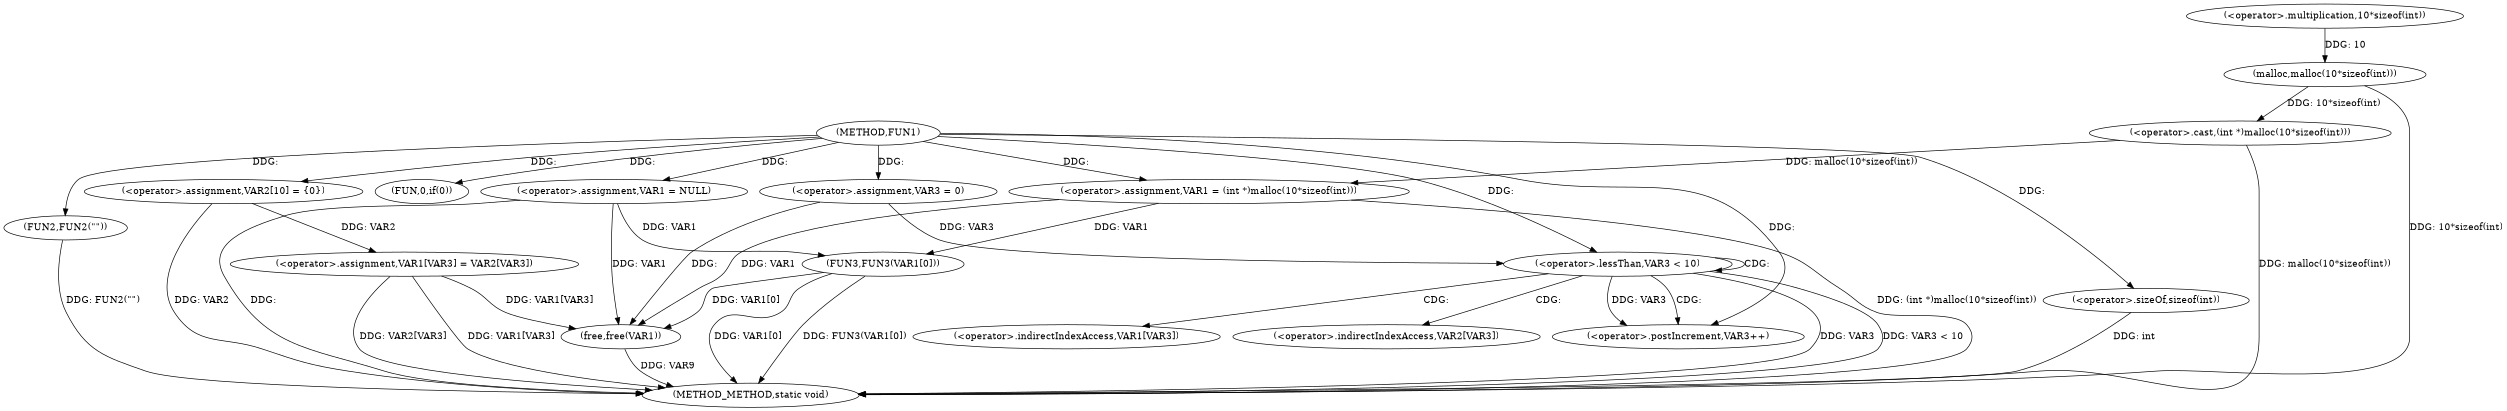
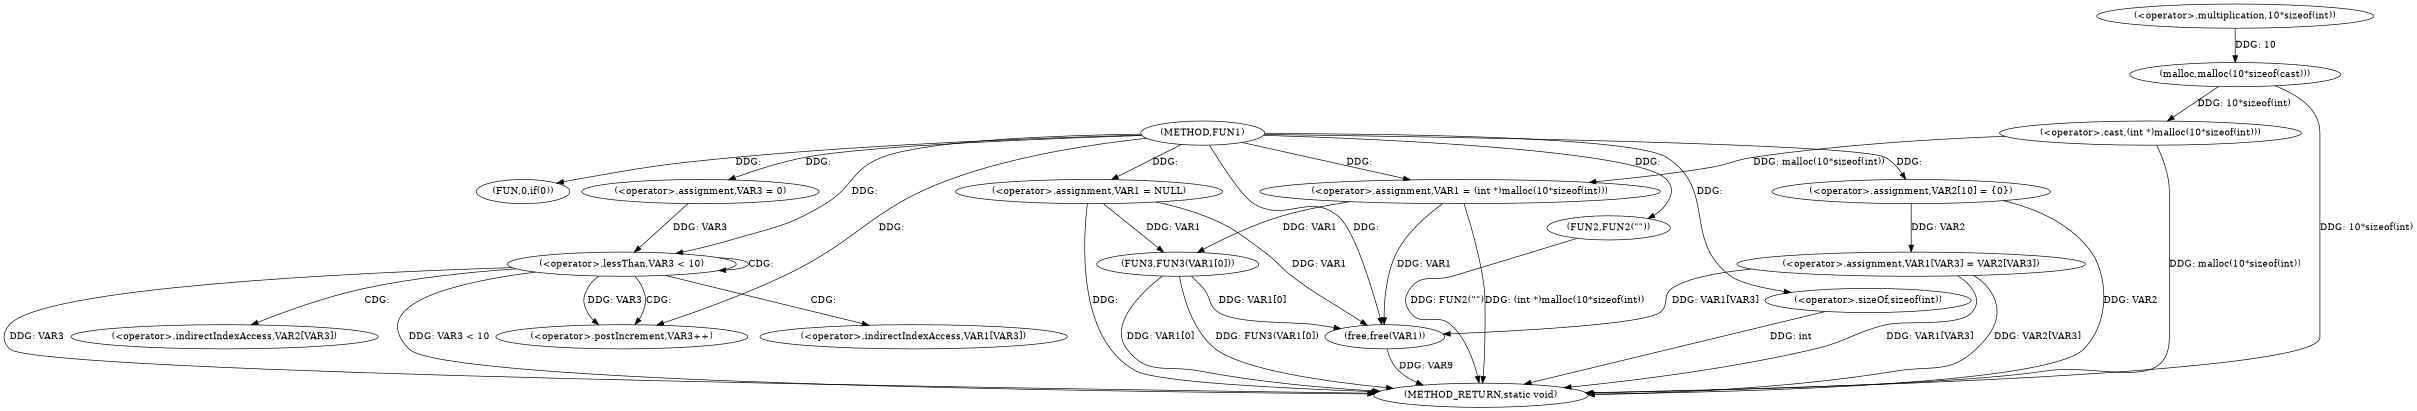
(2325, 75) -> (2235, 75)
(713, 239) -> (1328, 210)
(751, 395) -> (1481, 395)
